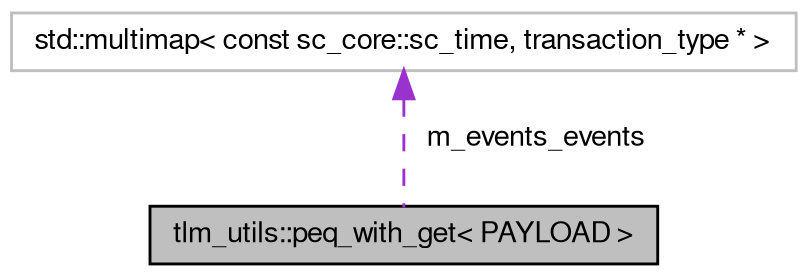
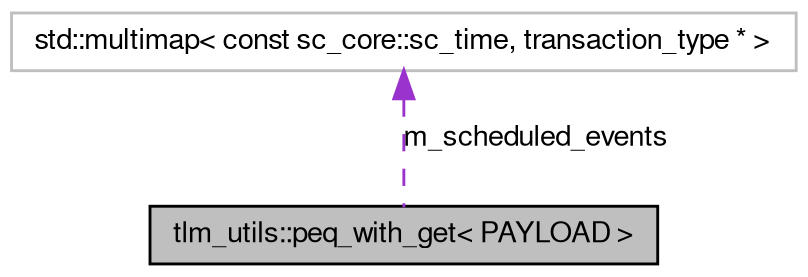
(537, 138) -> (537, 138)
